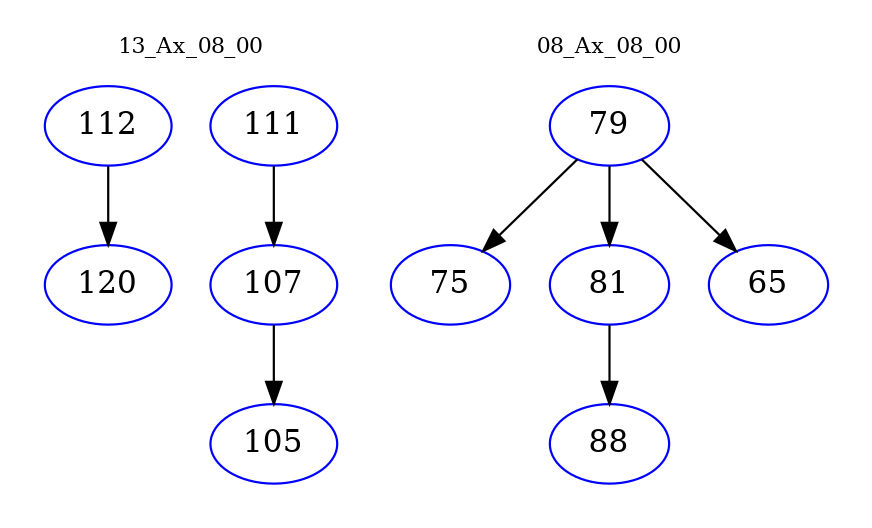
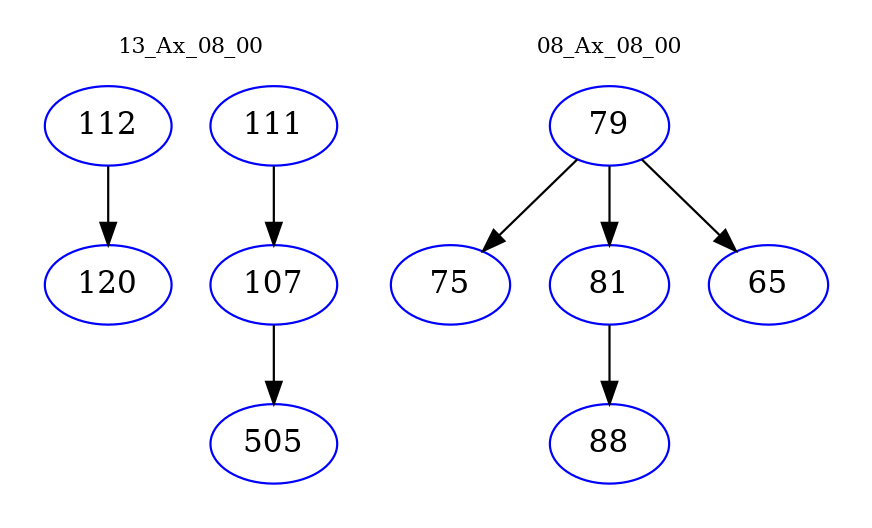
(274, 444) -> (274, 444)
